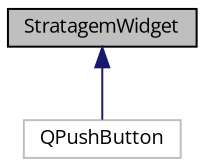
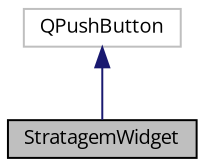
(102, 94) -> (102, 94)
